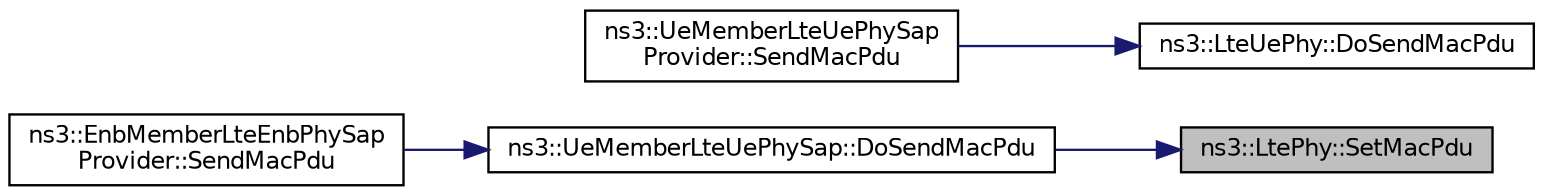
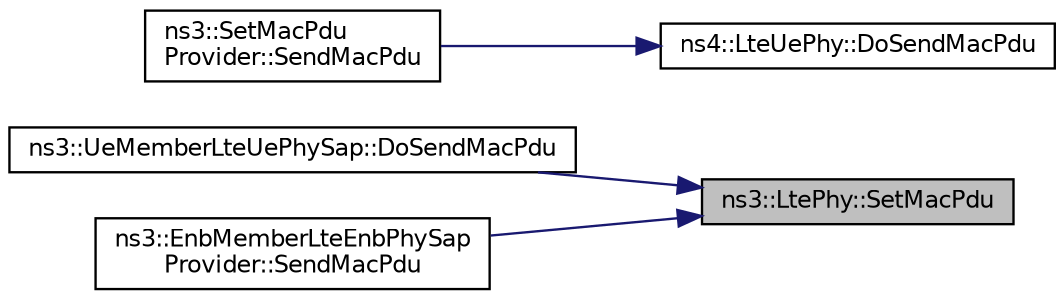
(772, 46) -> (293, 46)
(1337, 46) -> (858, 46)
(434, 150) -> (584, 227)
